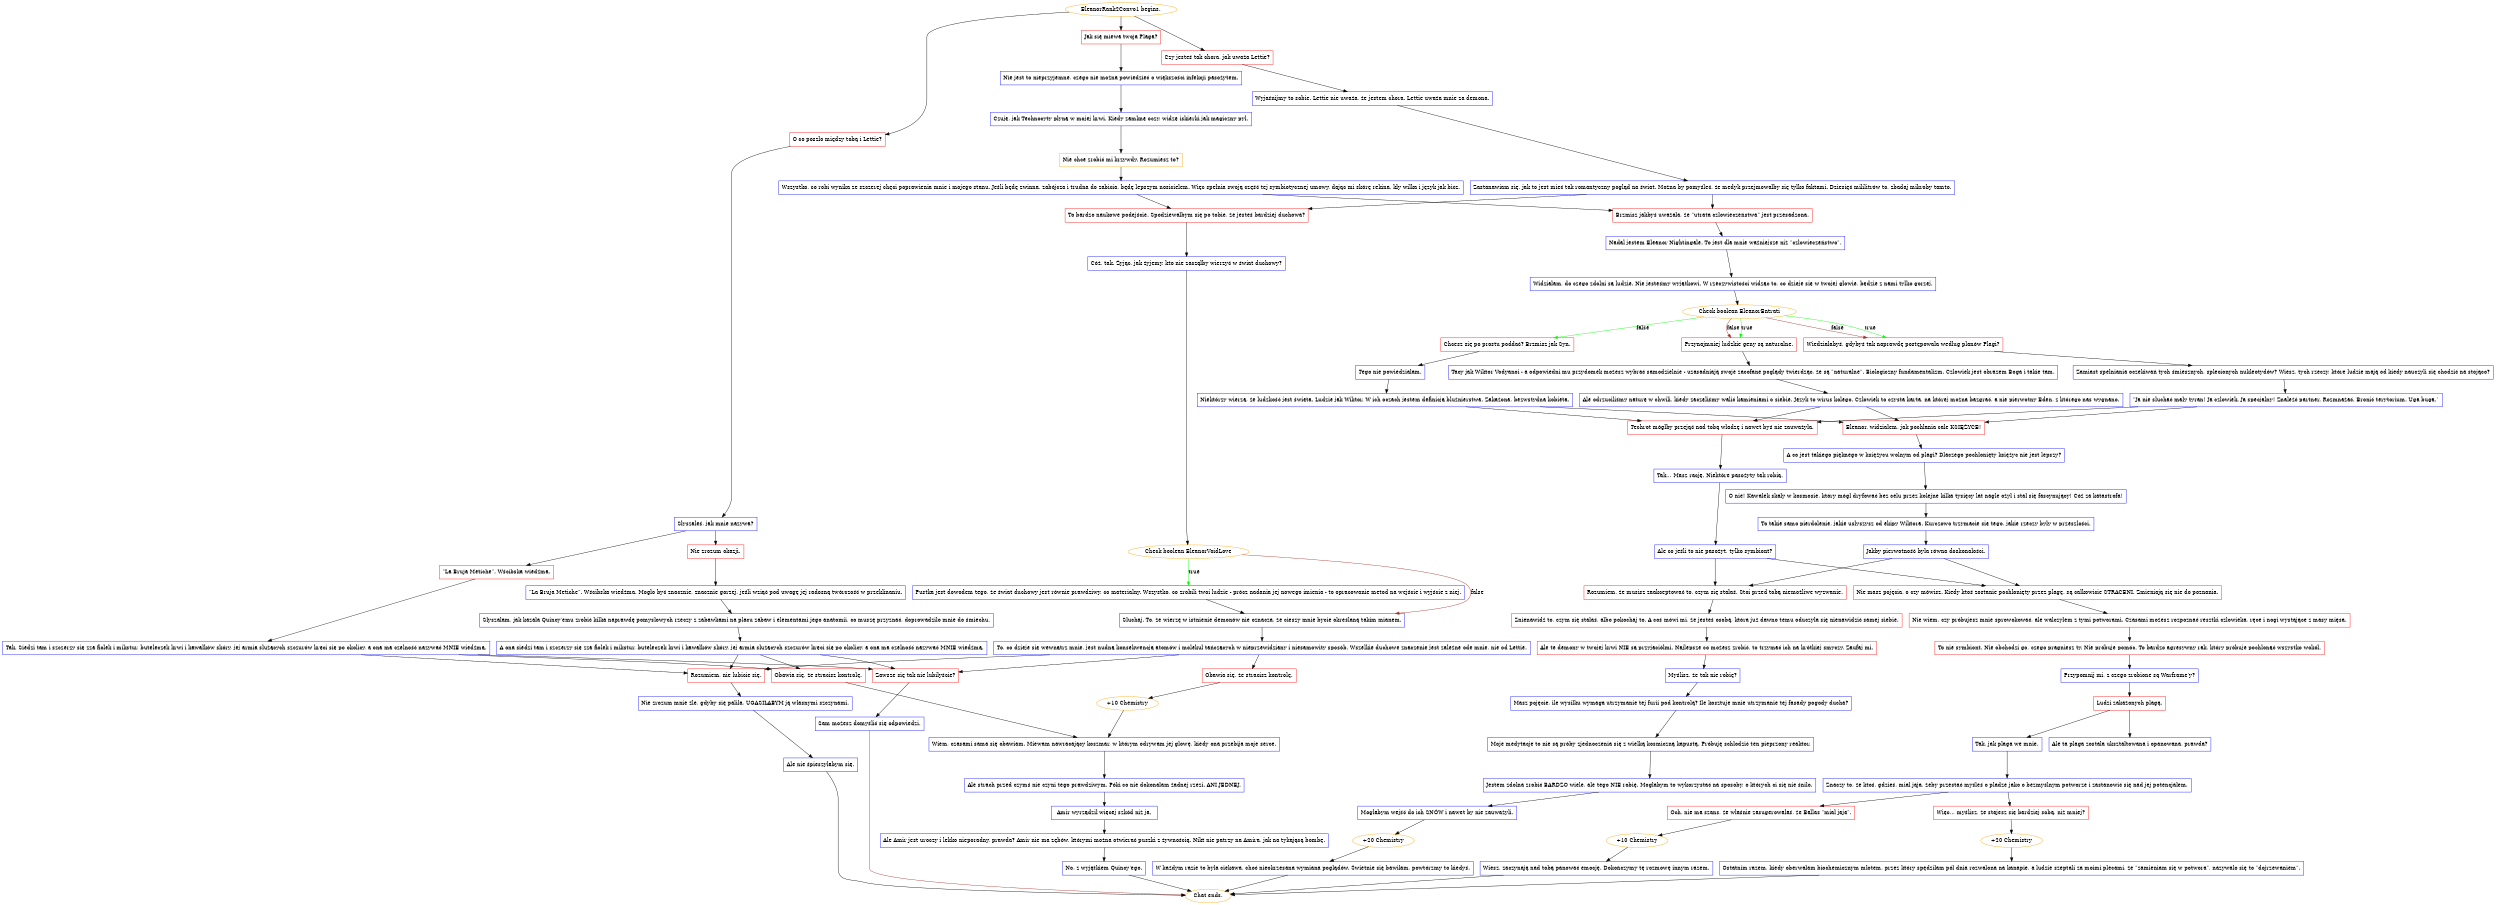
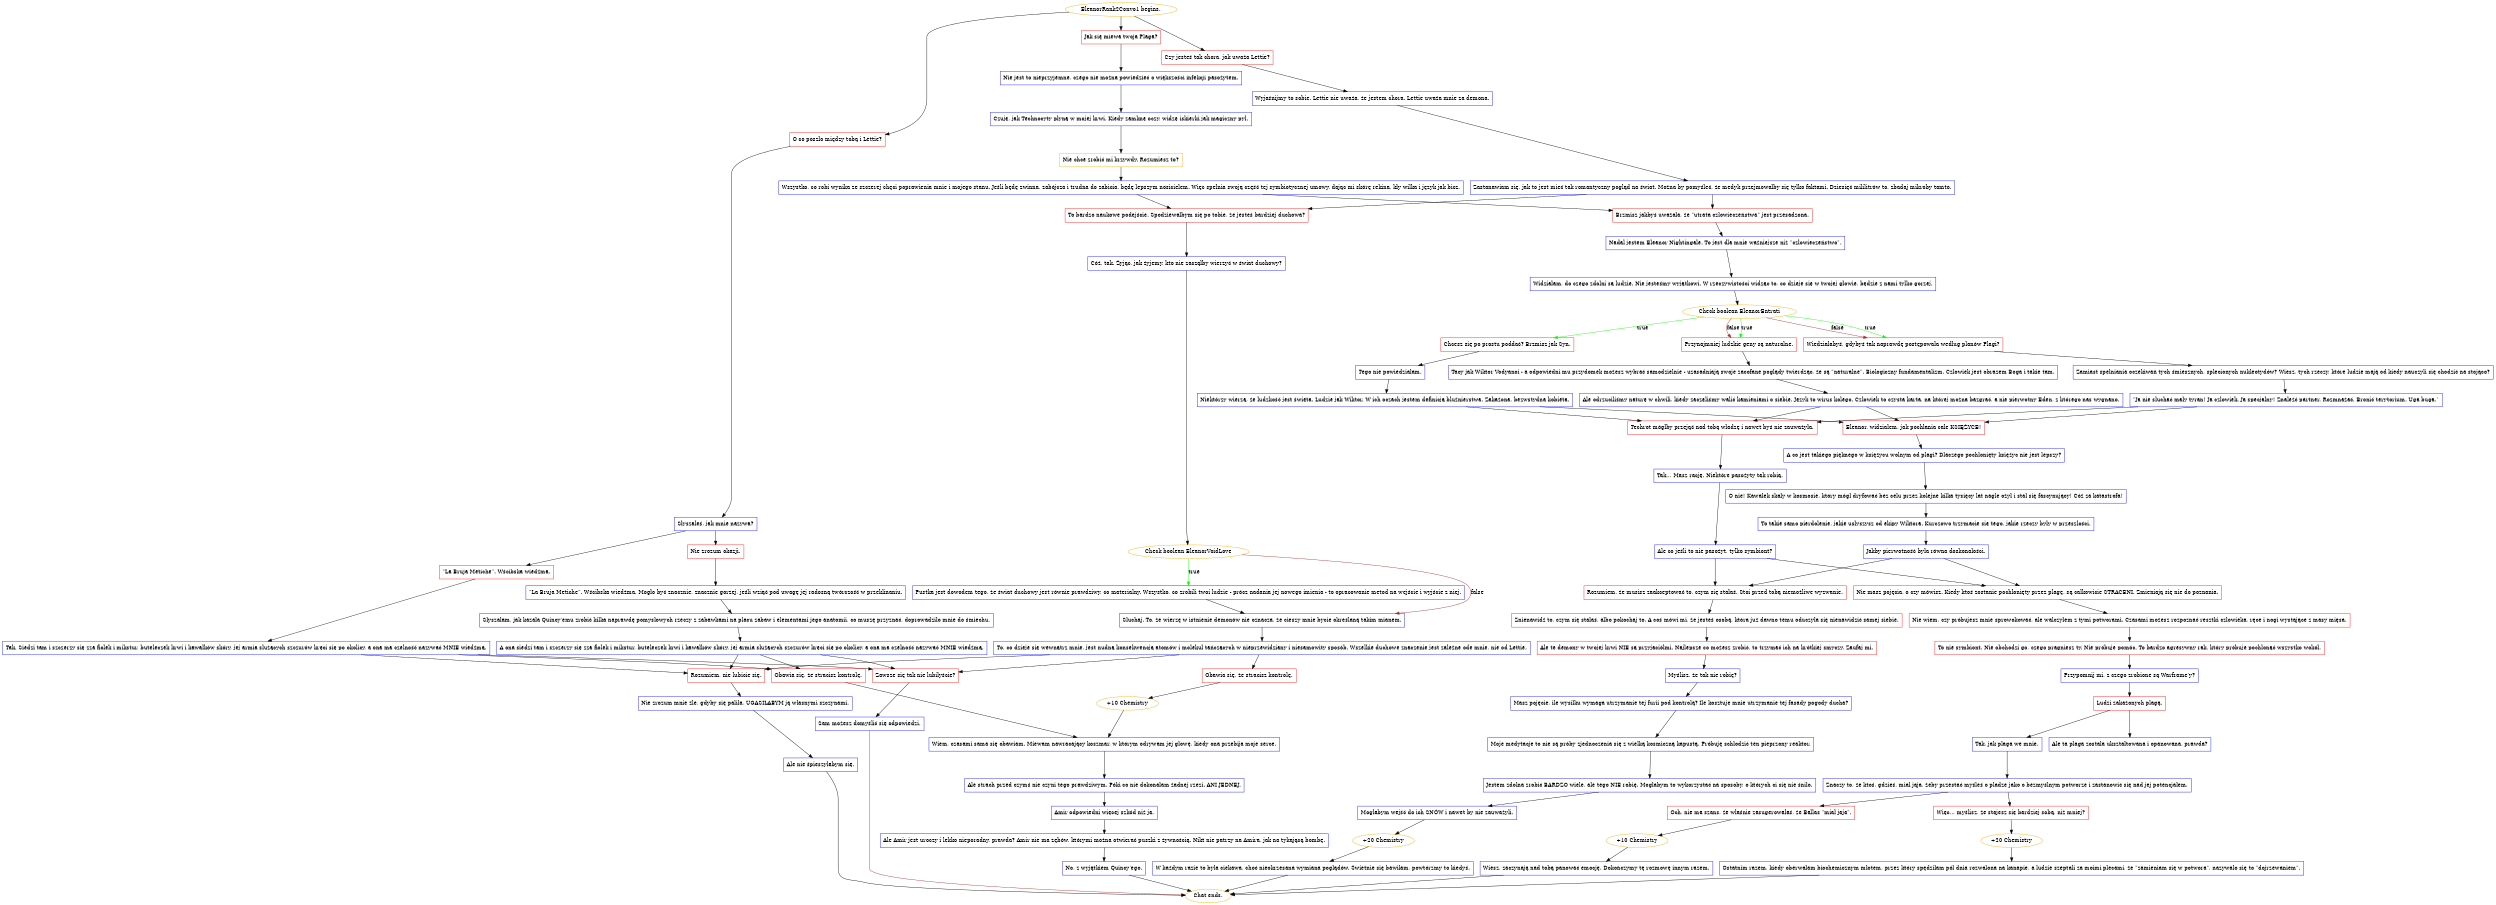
(1643, 328) -> (1643, 328)
(1104, 813) -> (1104, 813)
